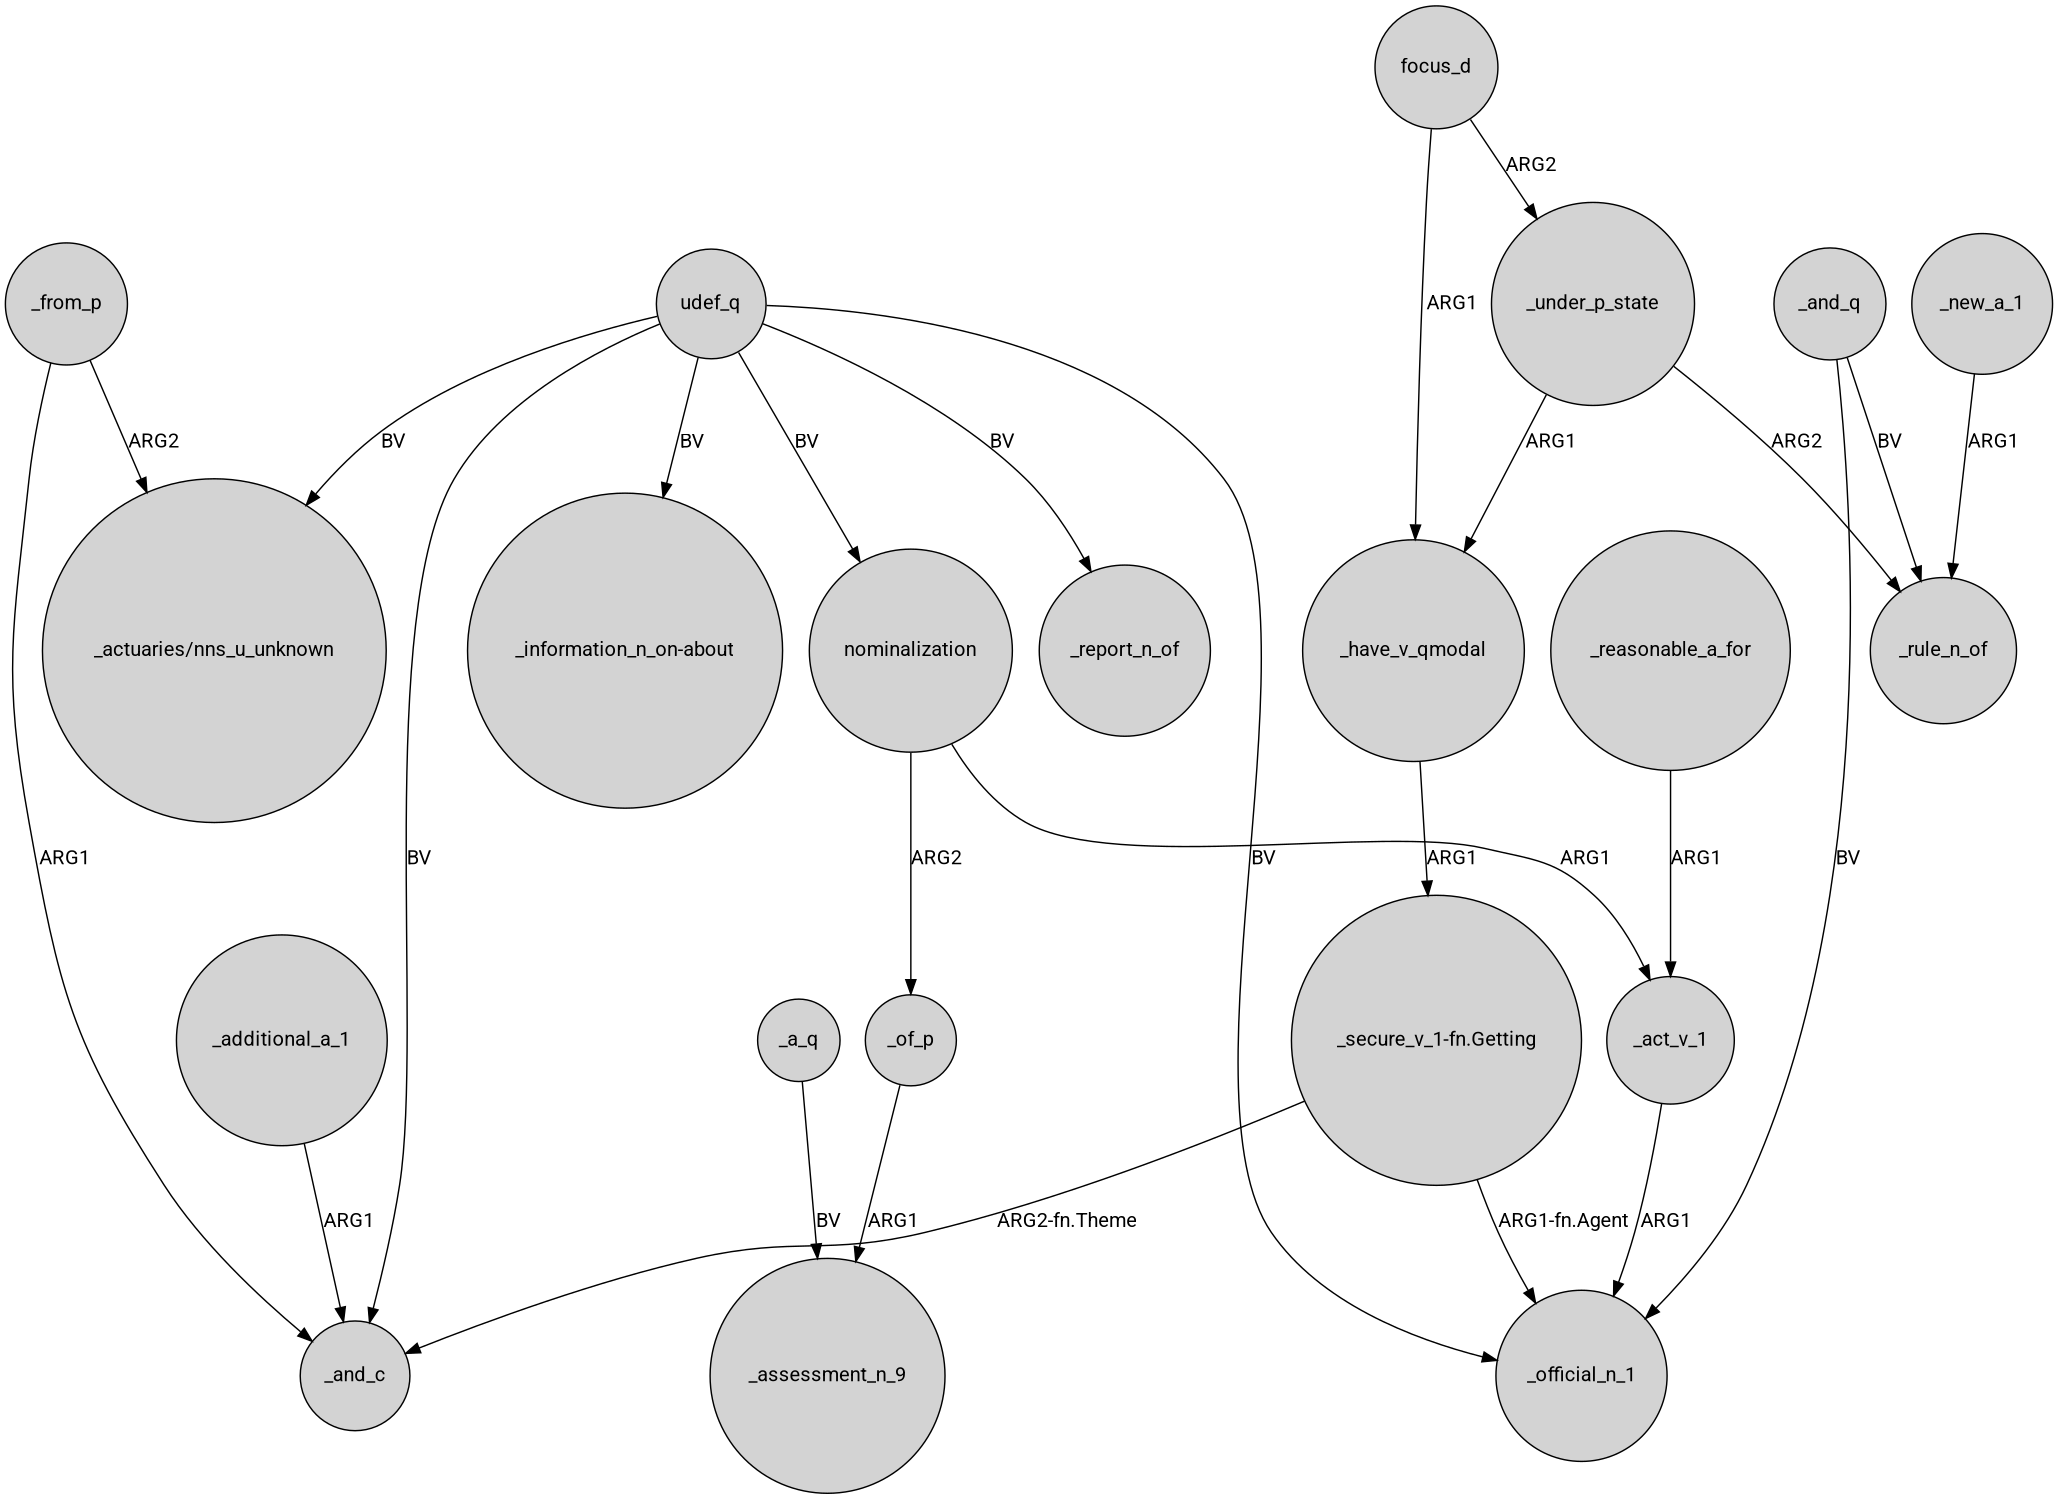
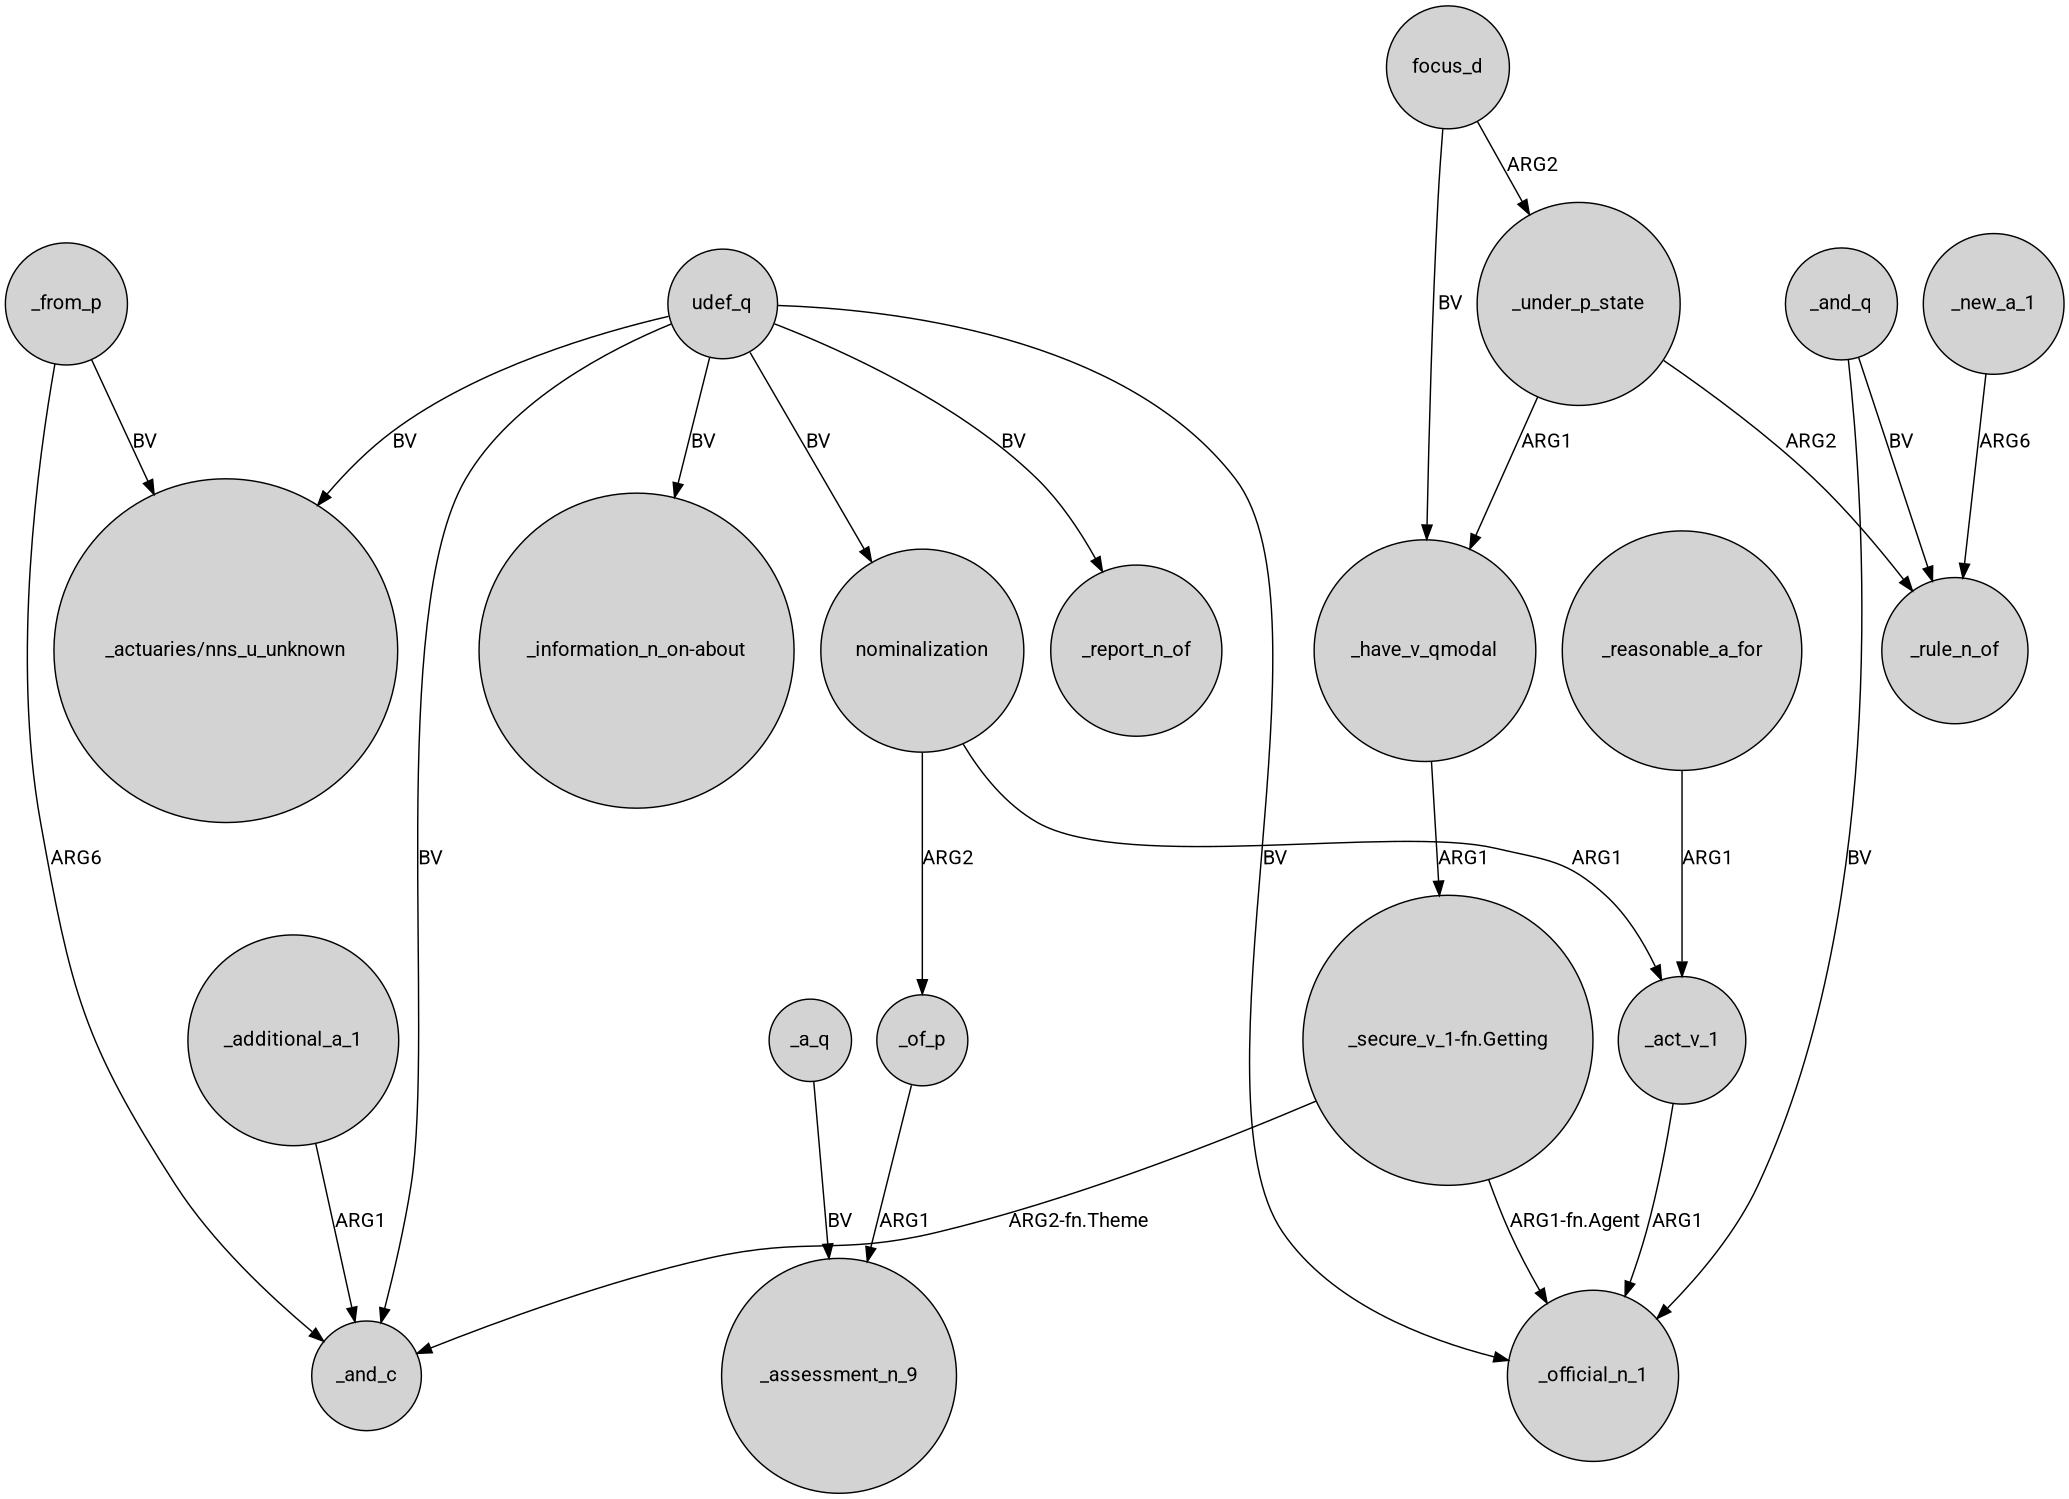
(1452, 304) -> (1451, 304)
(154, 442) -> (145, 442)
(1994, 442) -> (2005, 442)
(65, 859) -> (76, 859)
